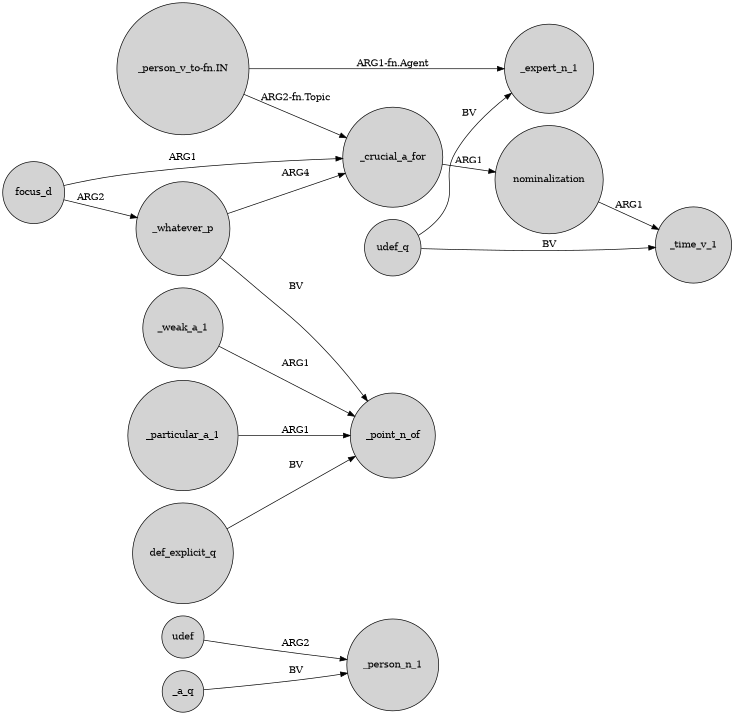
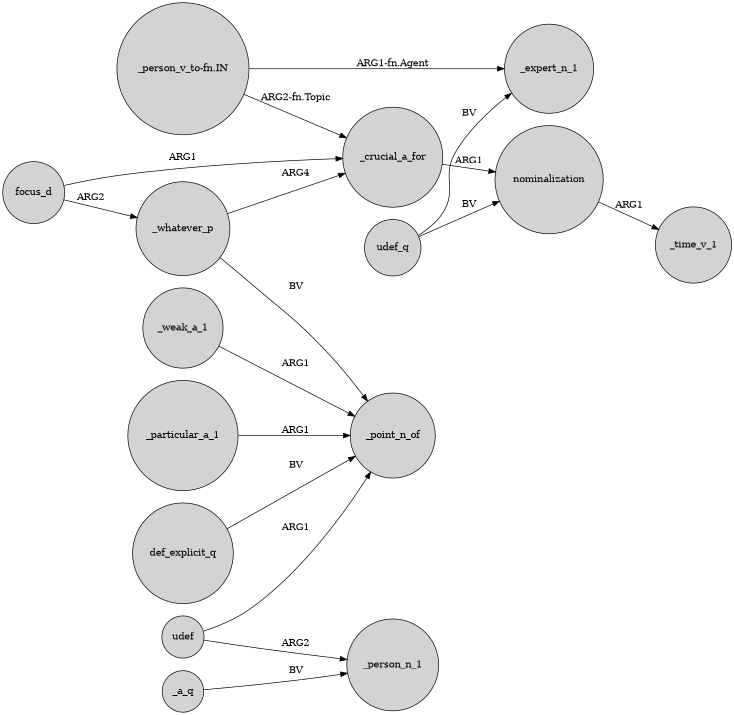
(535, 250) -> (456, 220)
none -> (297, 568)
